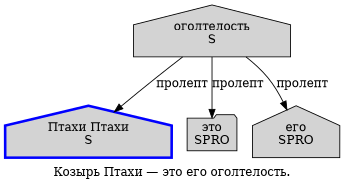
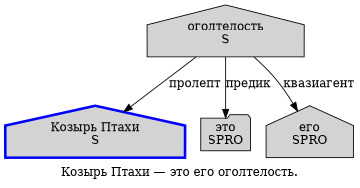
(238, 84) -> (248, 84)
(303, 84) -> (319, 84)
(88, 134) -> (95, 134)
